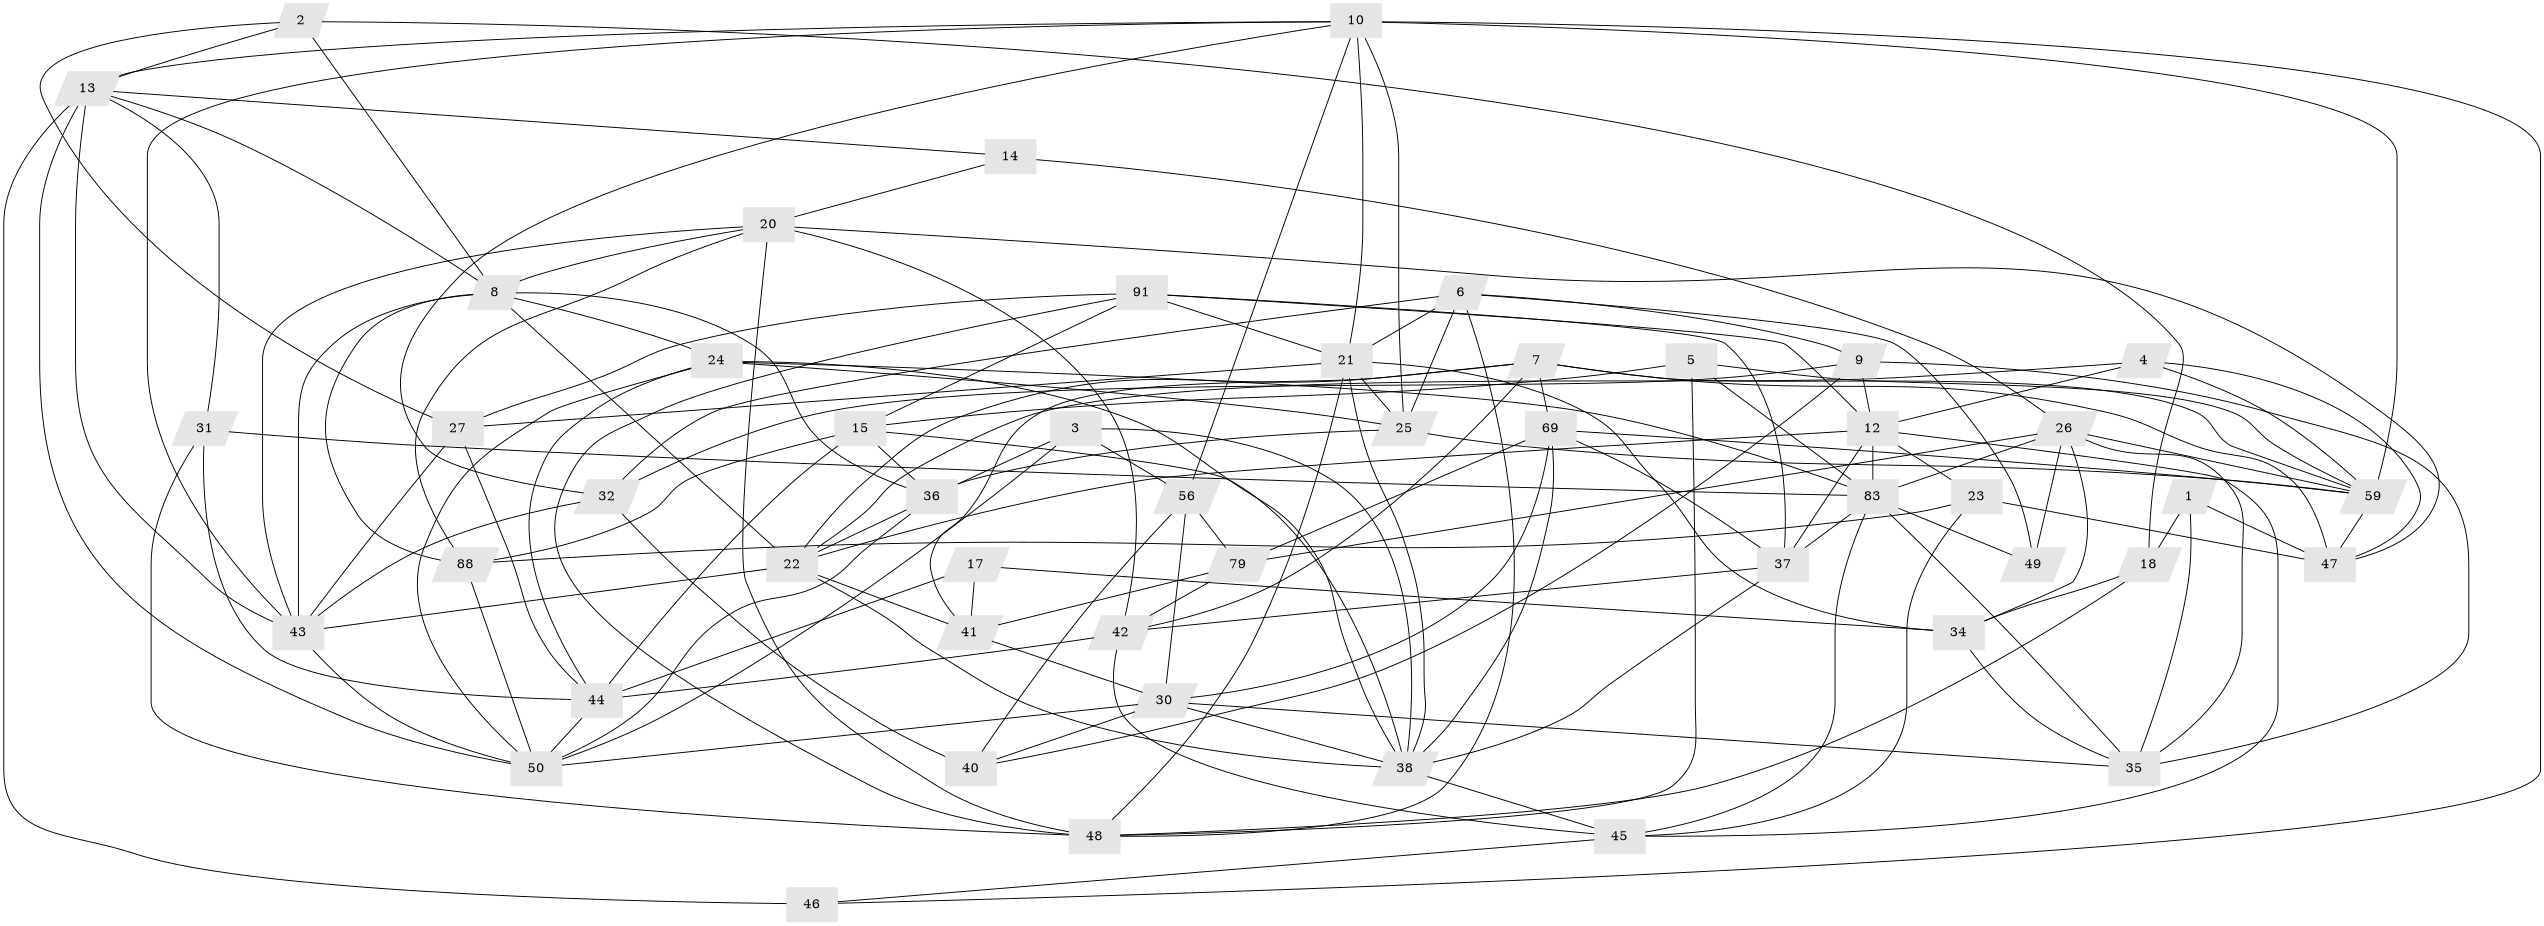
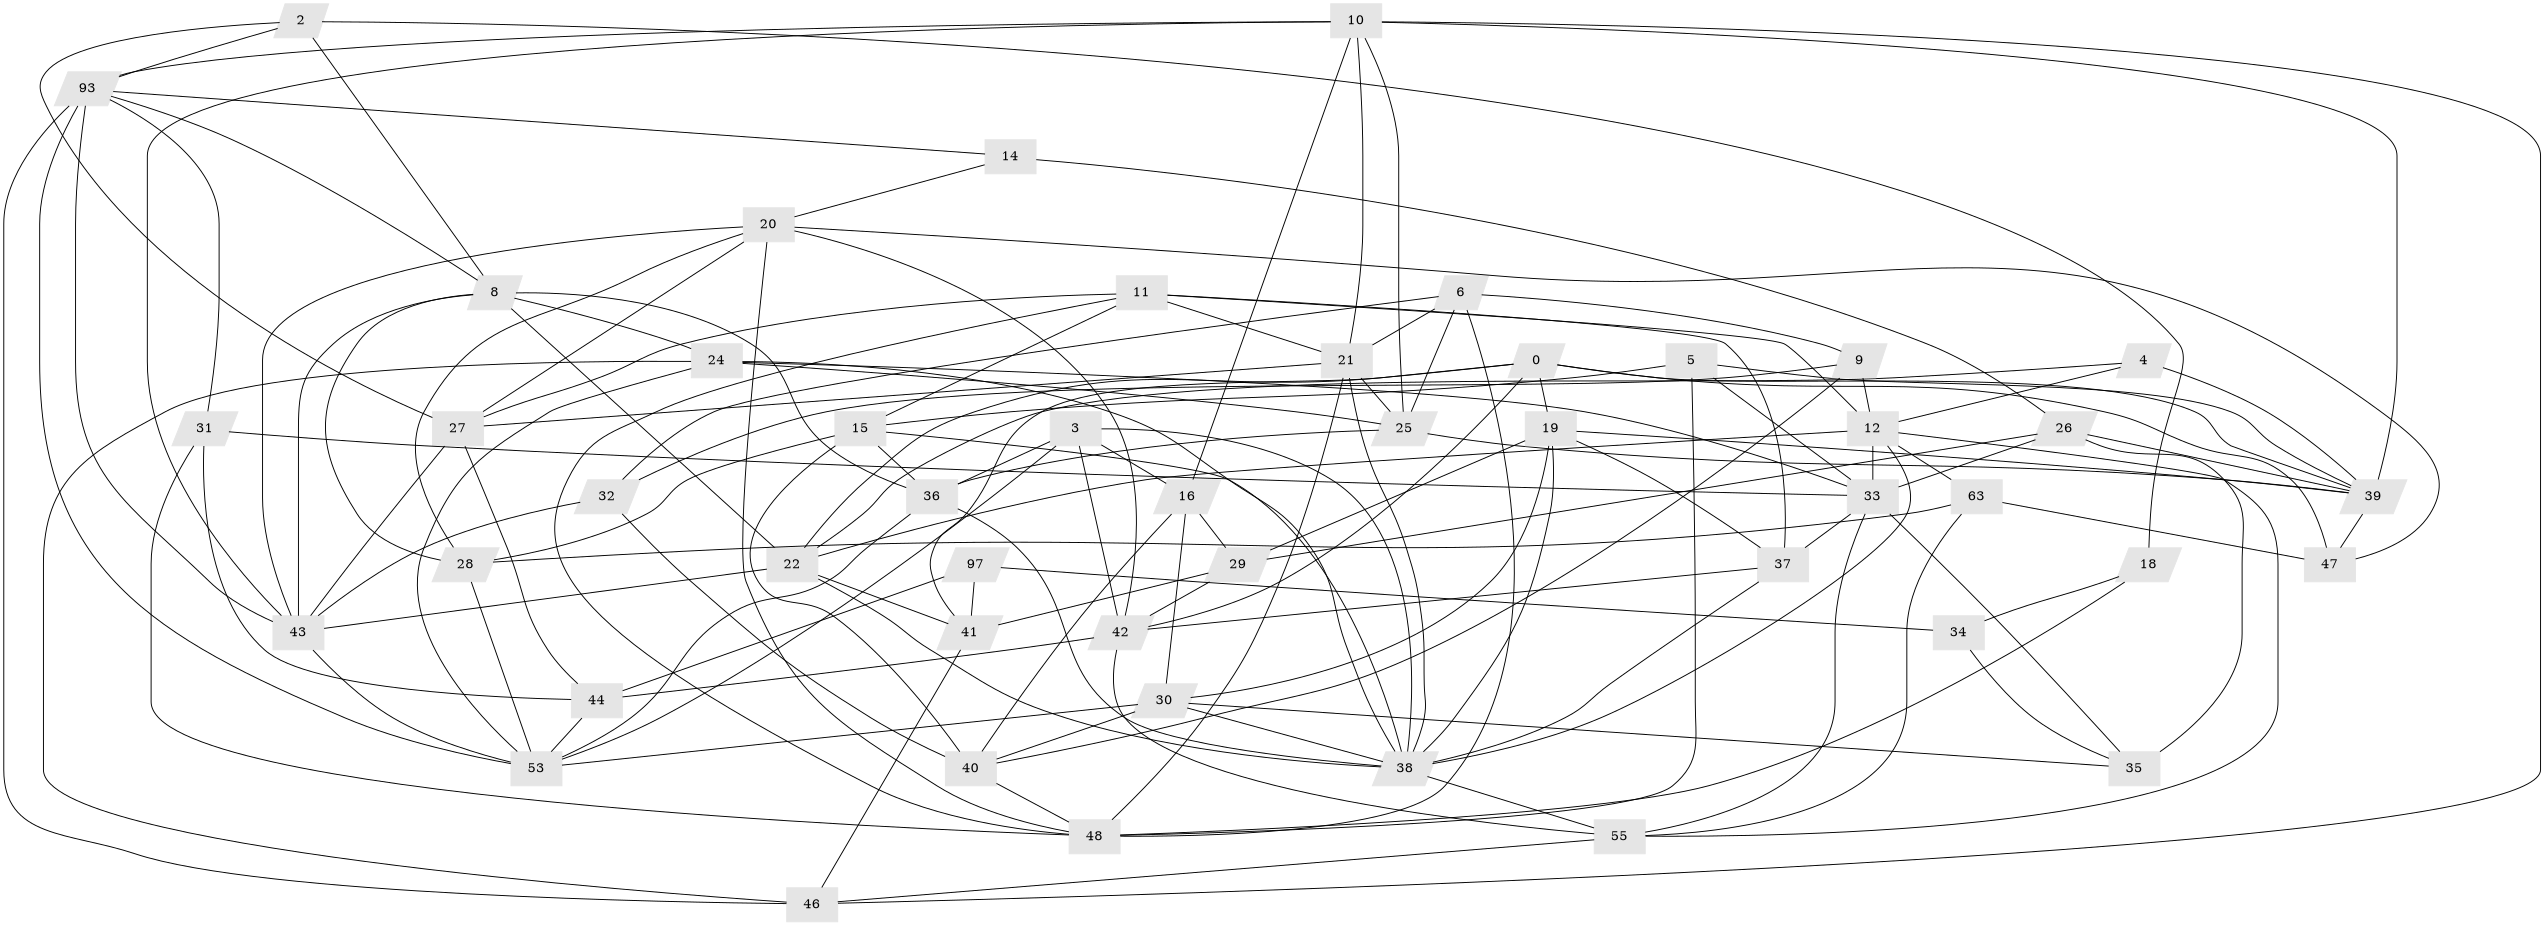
(88, 89) -> (88, 89)
(708, 160) -> none
(630, 251) -> (607, 331)
(1142, 293) -> (1142, 293)
(1537, 361) -> (1537, 361)
(2353, 418) -> none
(1551, 429) -> (1551, 429)
(2411, 459) -> none
(537, 478) -> (43, 679)
(1187, 497) -> (1187, 497)
(1873, 497) -> (1873, 497)
(1977, 497) -> (1977, 497)
(2189, 497) -> none
(2373, 497) -> (2373, 497)
(1824, 502) -> (1720, 655)
(1680, 510) -> none
(862, 531) -> (1099, 696)
none -> (1098, 531)
(716, 558) -> (801, 604)
(2082, 562) -> none
(466, 565) -> (466, 565)
(976, 565) -> (976, 565)
(1238, 565) -> (1238, 565)
(2033, 565) -> none
(1067, 667) -> (891, 769)
(536, 769) -> (536, 769)
none -> (1033, 803)
(1620, 837) -> (1620, 837)
